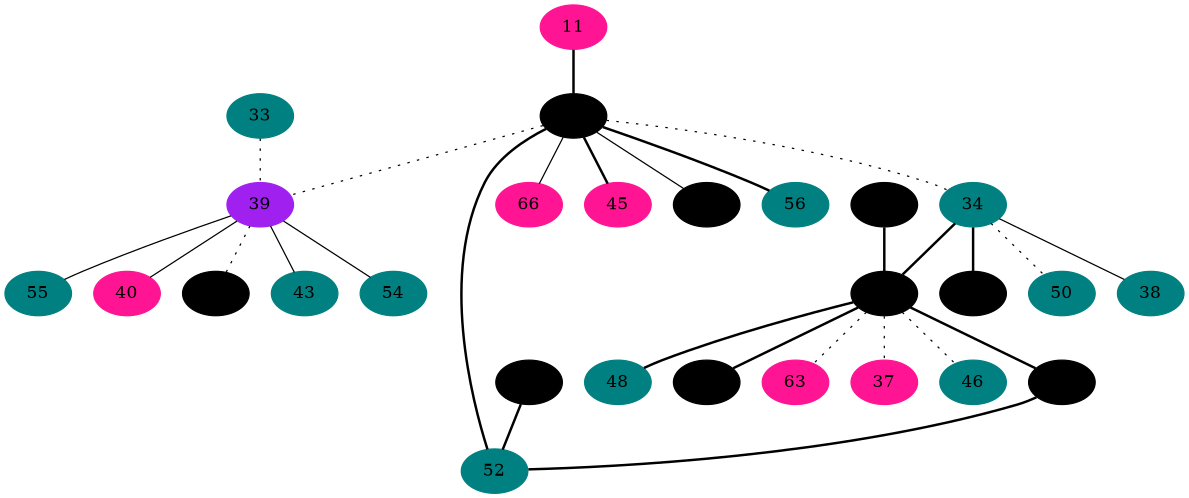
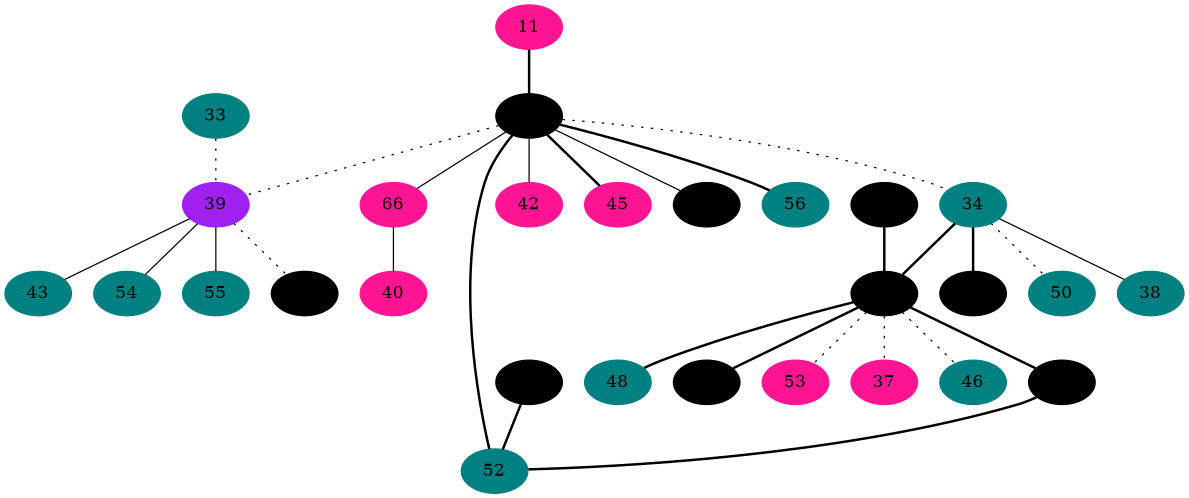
none -> (529, 205)
(194, 249) -> (393, 249)
(796, 382) -> (796, 382)
